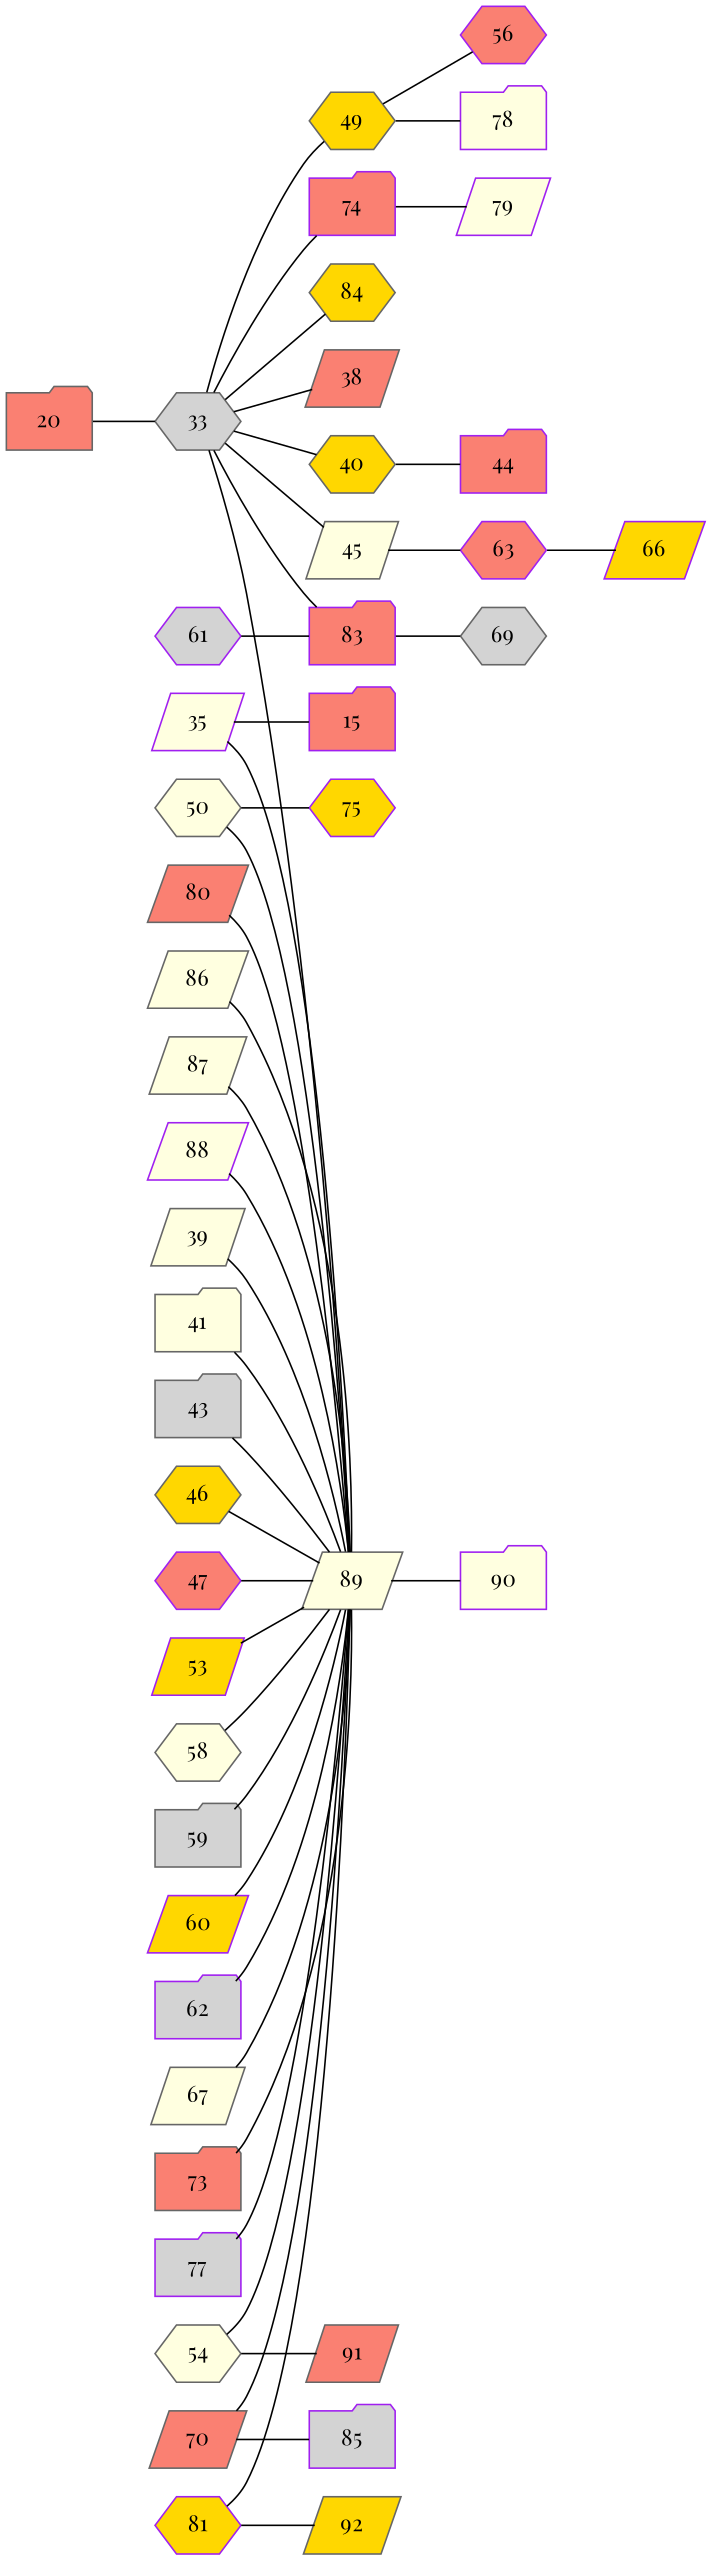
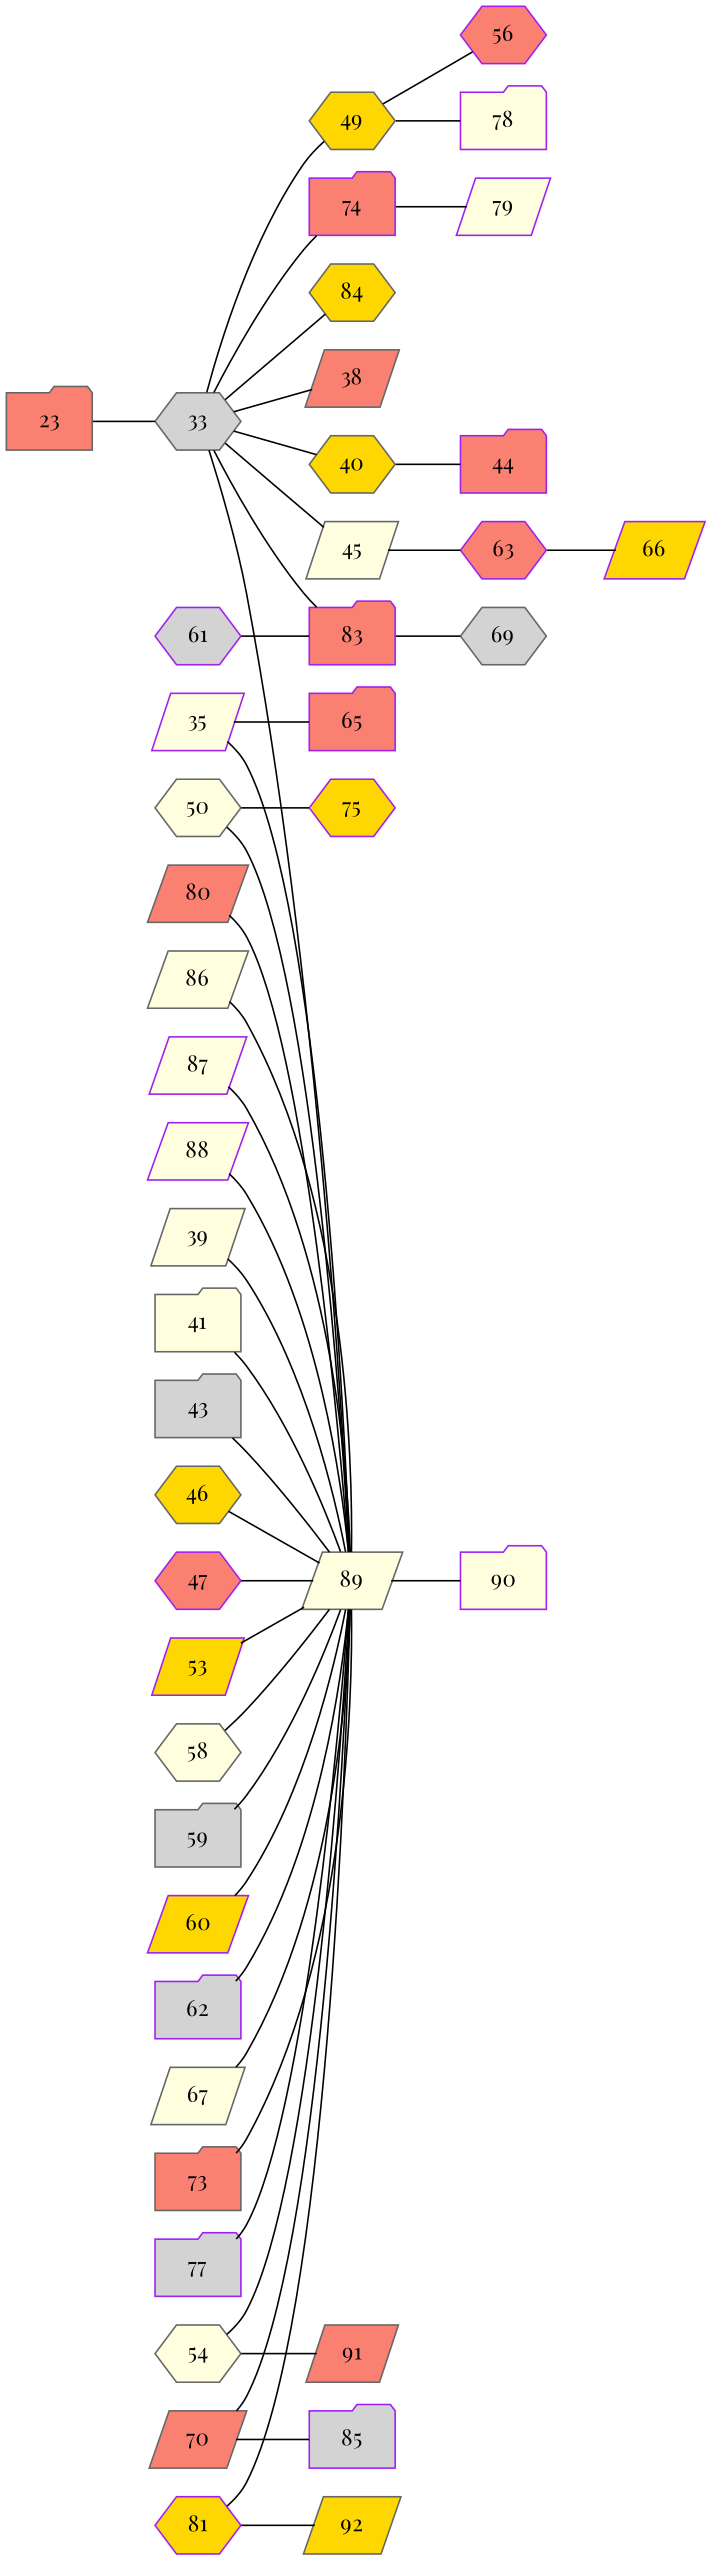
(49, 421) -> (49, 421)
(352, 722) -> (352, 722)
(198, 1065) -> (198, 1065)
